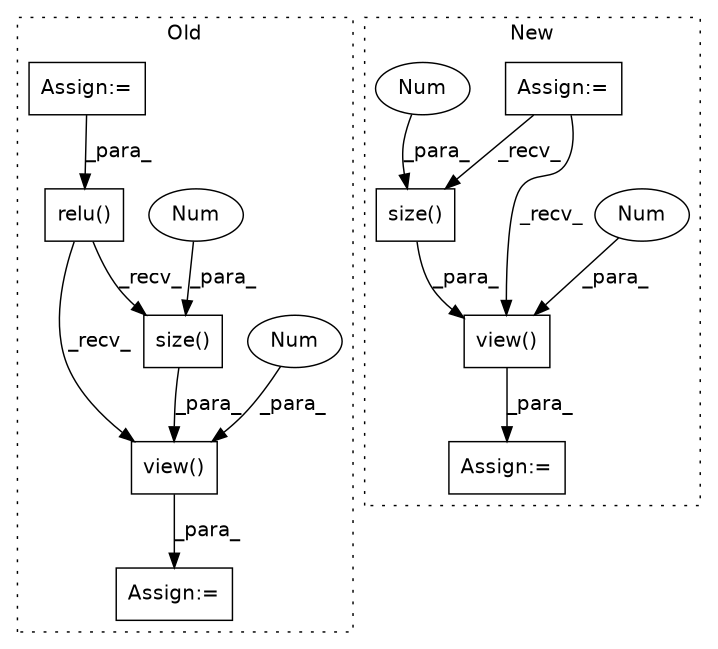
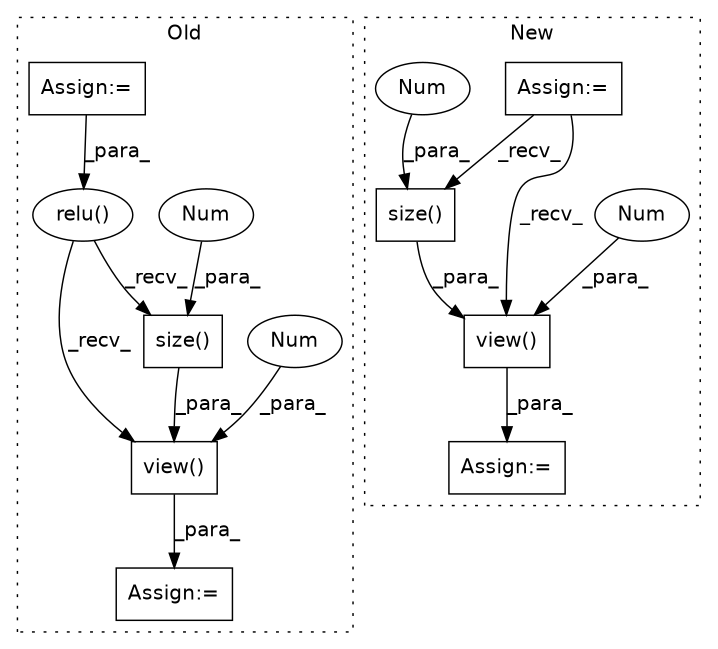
(84, 215) -> (83, 215)
